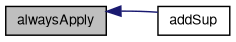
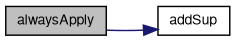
(140, 11) -> (125, 31)
